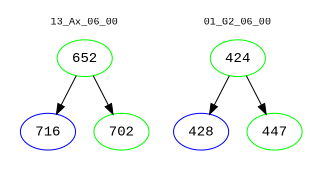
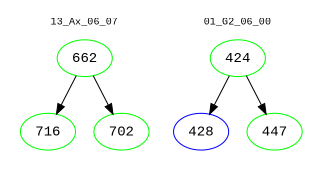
(85, 22) -> (85, 22)
(85, 58) -> (85, 58)
(48, 132) -> (48, 132)
